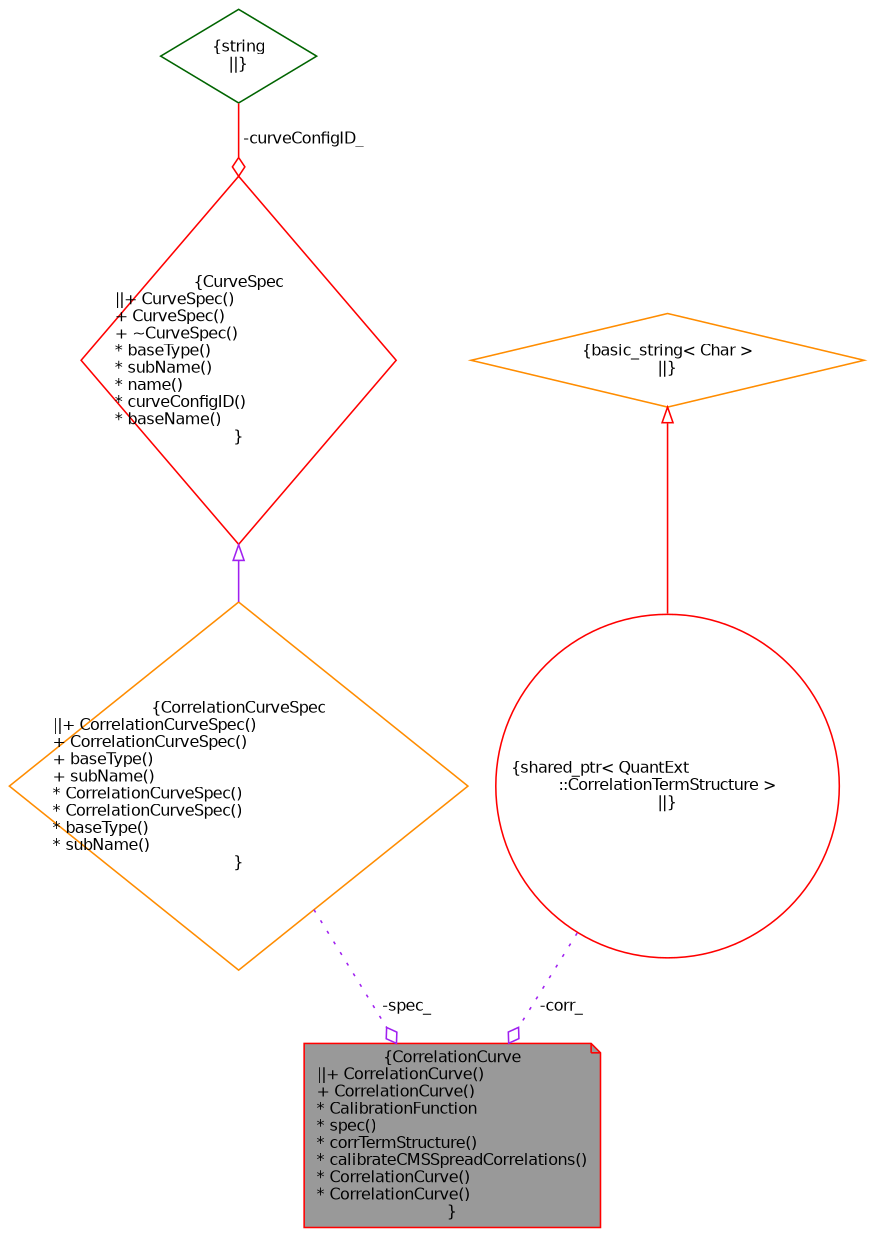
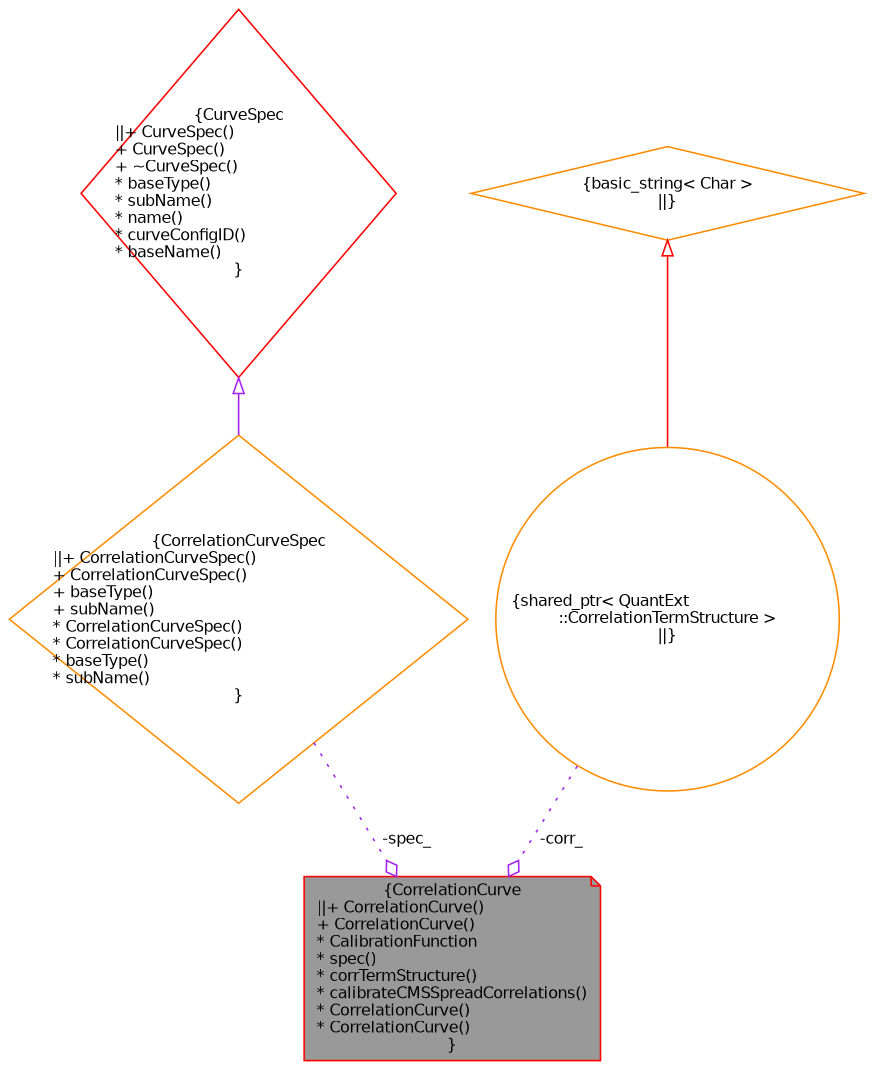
(239, 56) -> none
(668, 786) -> (668, 619)
